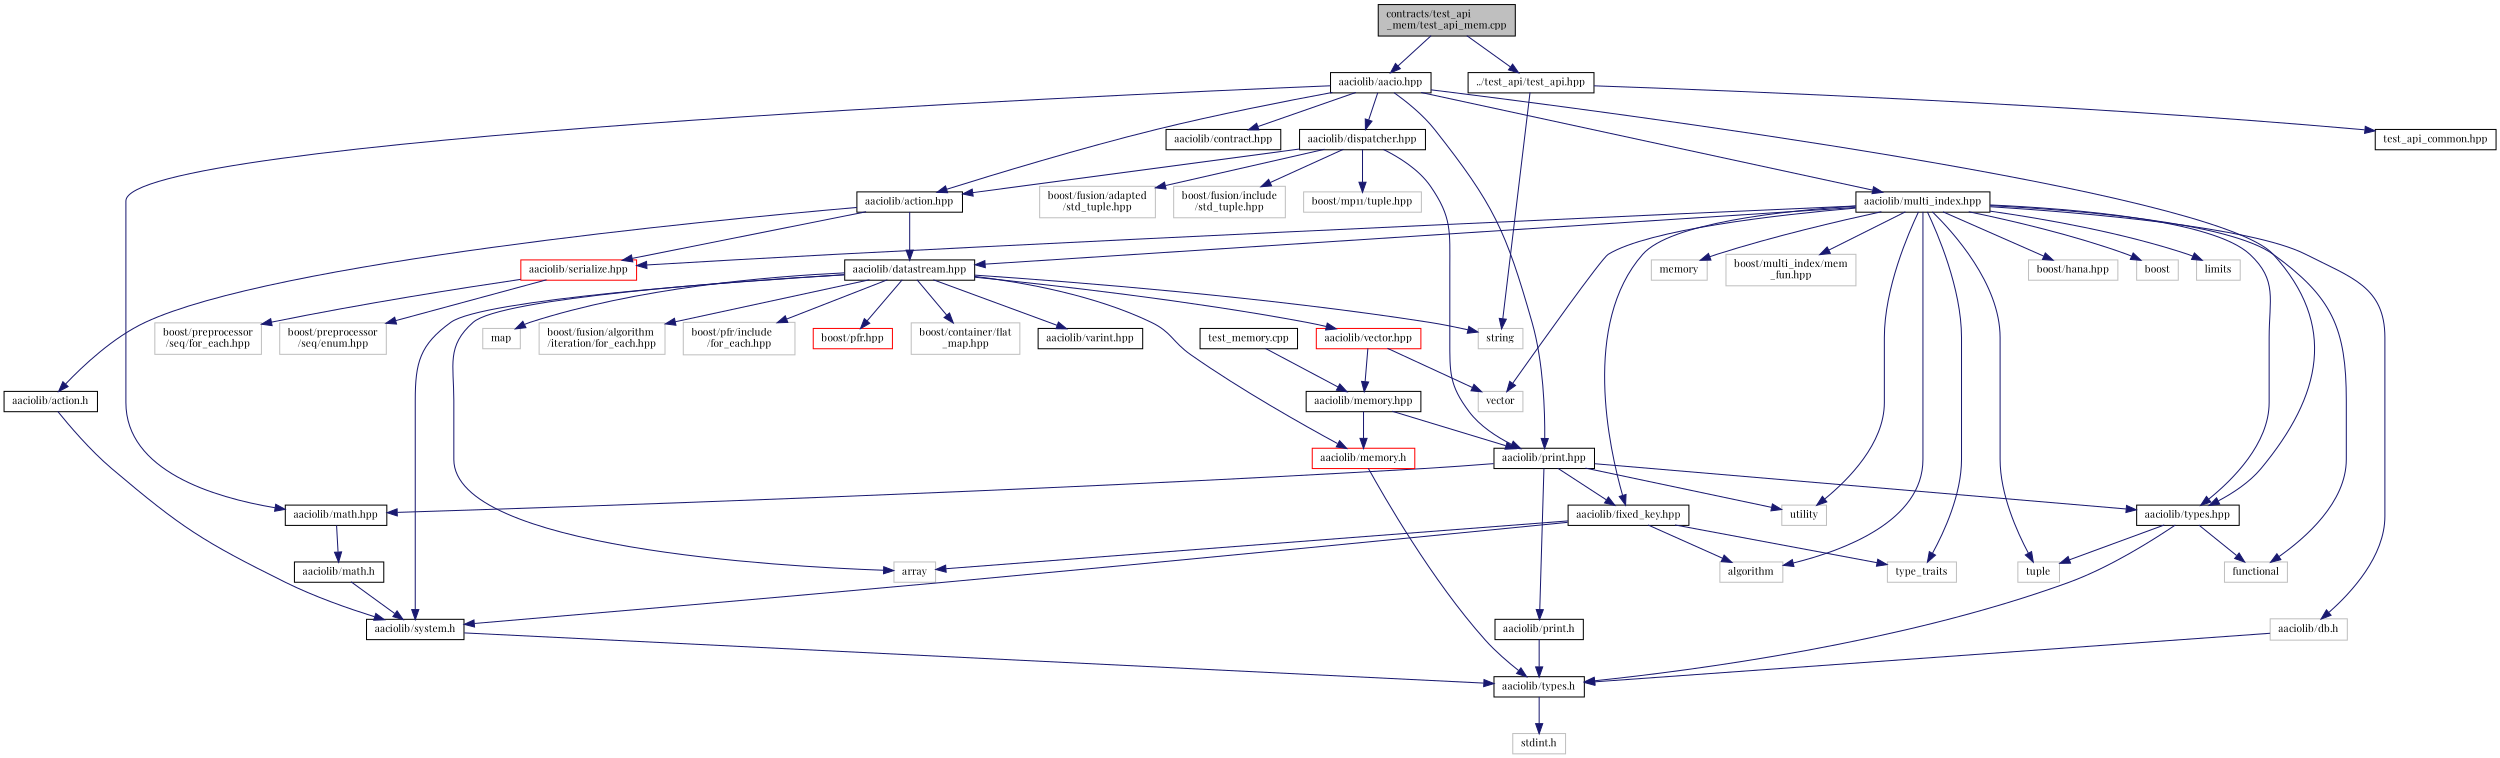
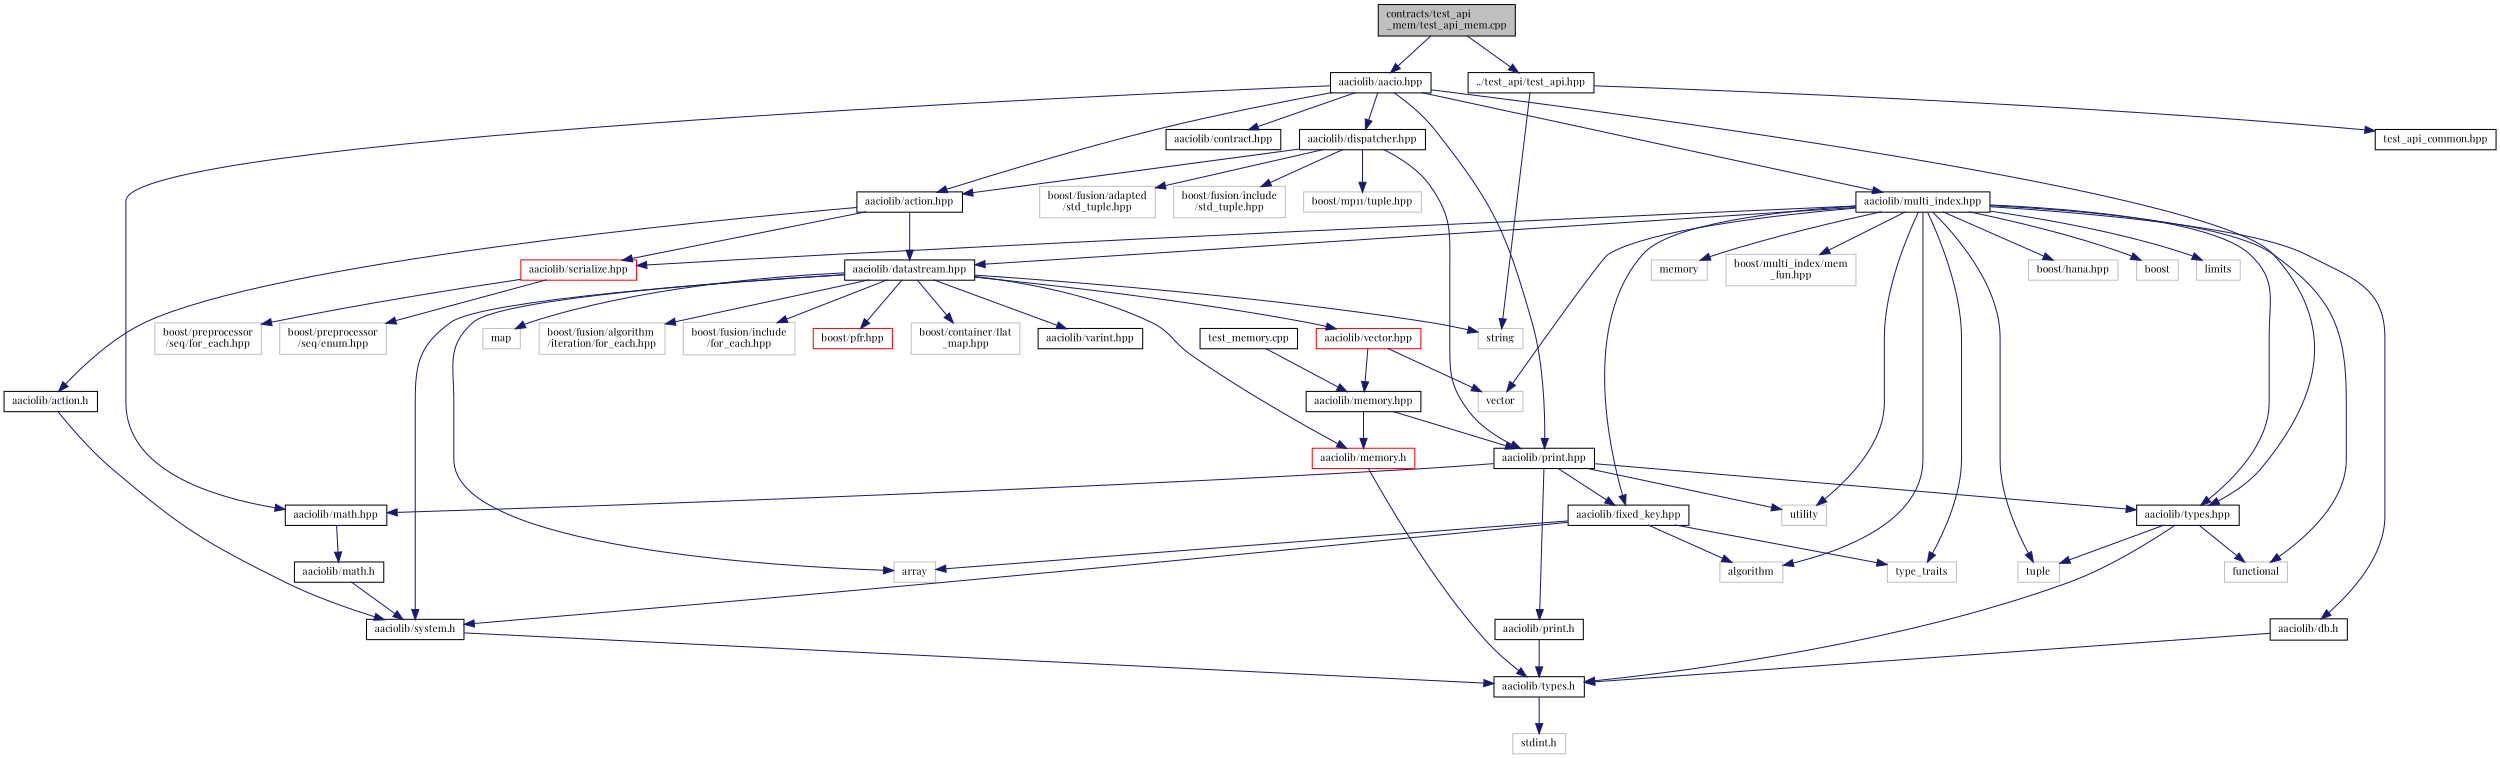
(739, 339) -> (739, 339)
(2309, 629) -> (2309, 629)
